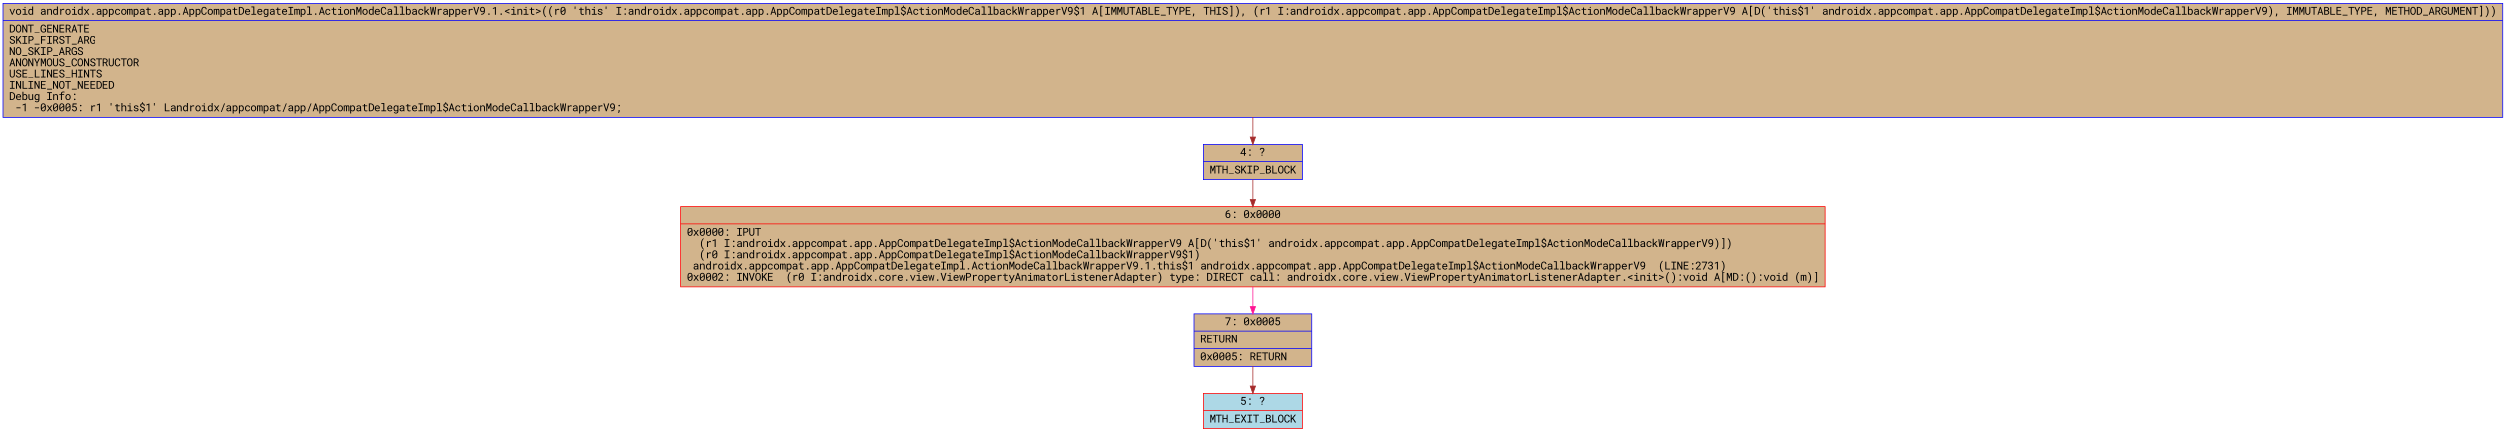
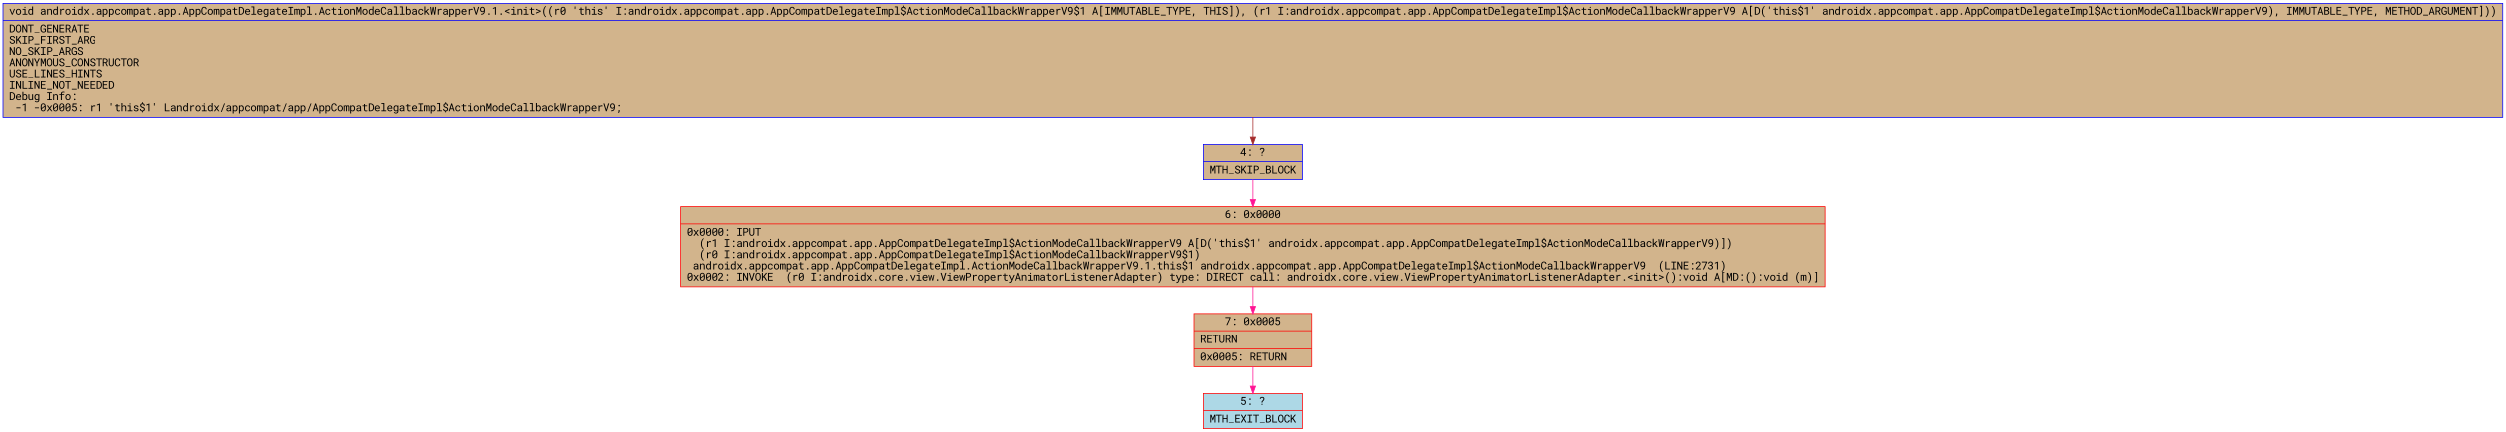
(1253, 189) -> (1253, 189)
(1253, 340) -> (1253, 340)
(1253, 376) -> (1253, 376)
